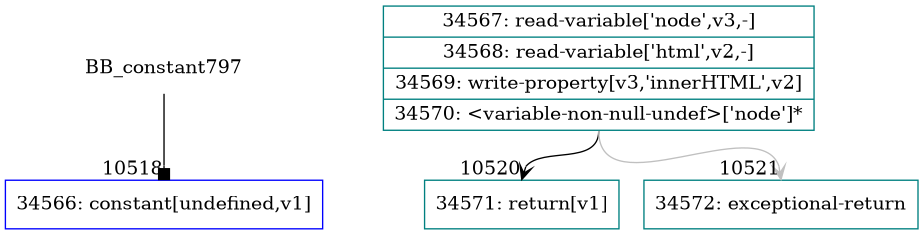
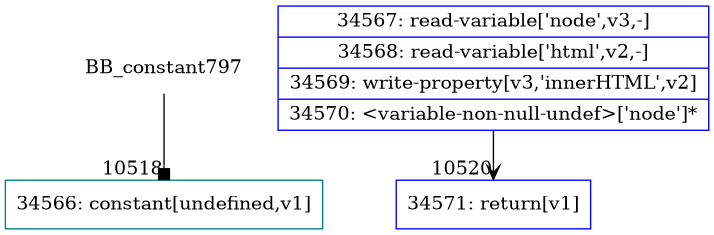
(599, 68) -> (493, 68)
(164, 205) -> (164, 205)
(522, 205) -> (493, 205)
(781, 205) -> none
